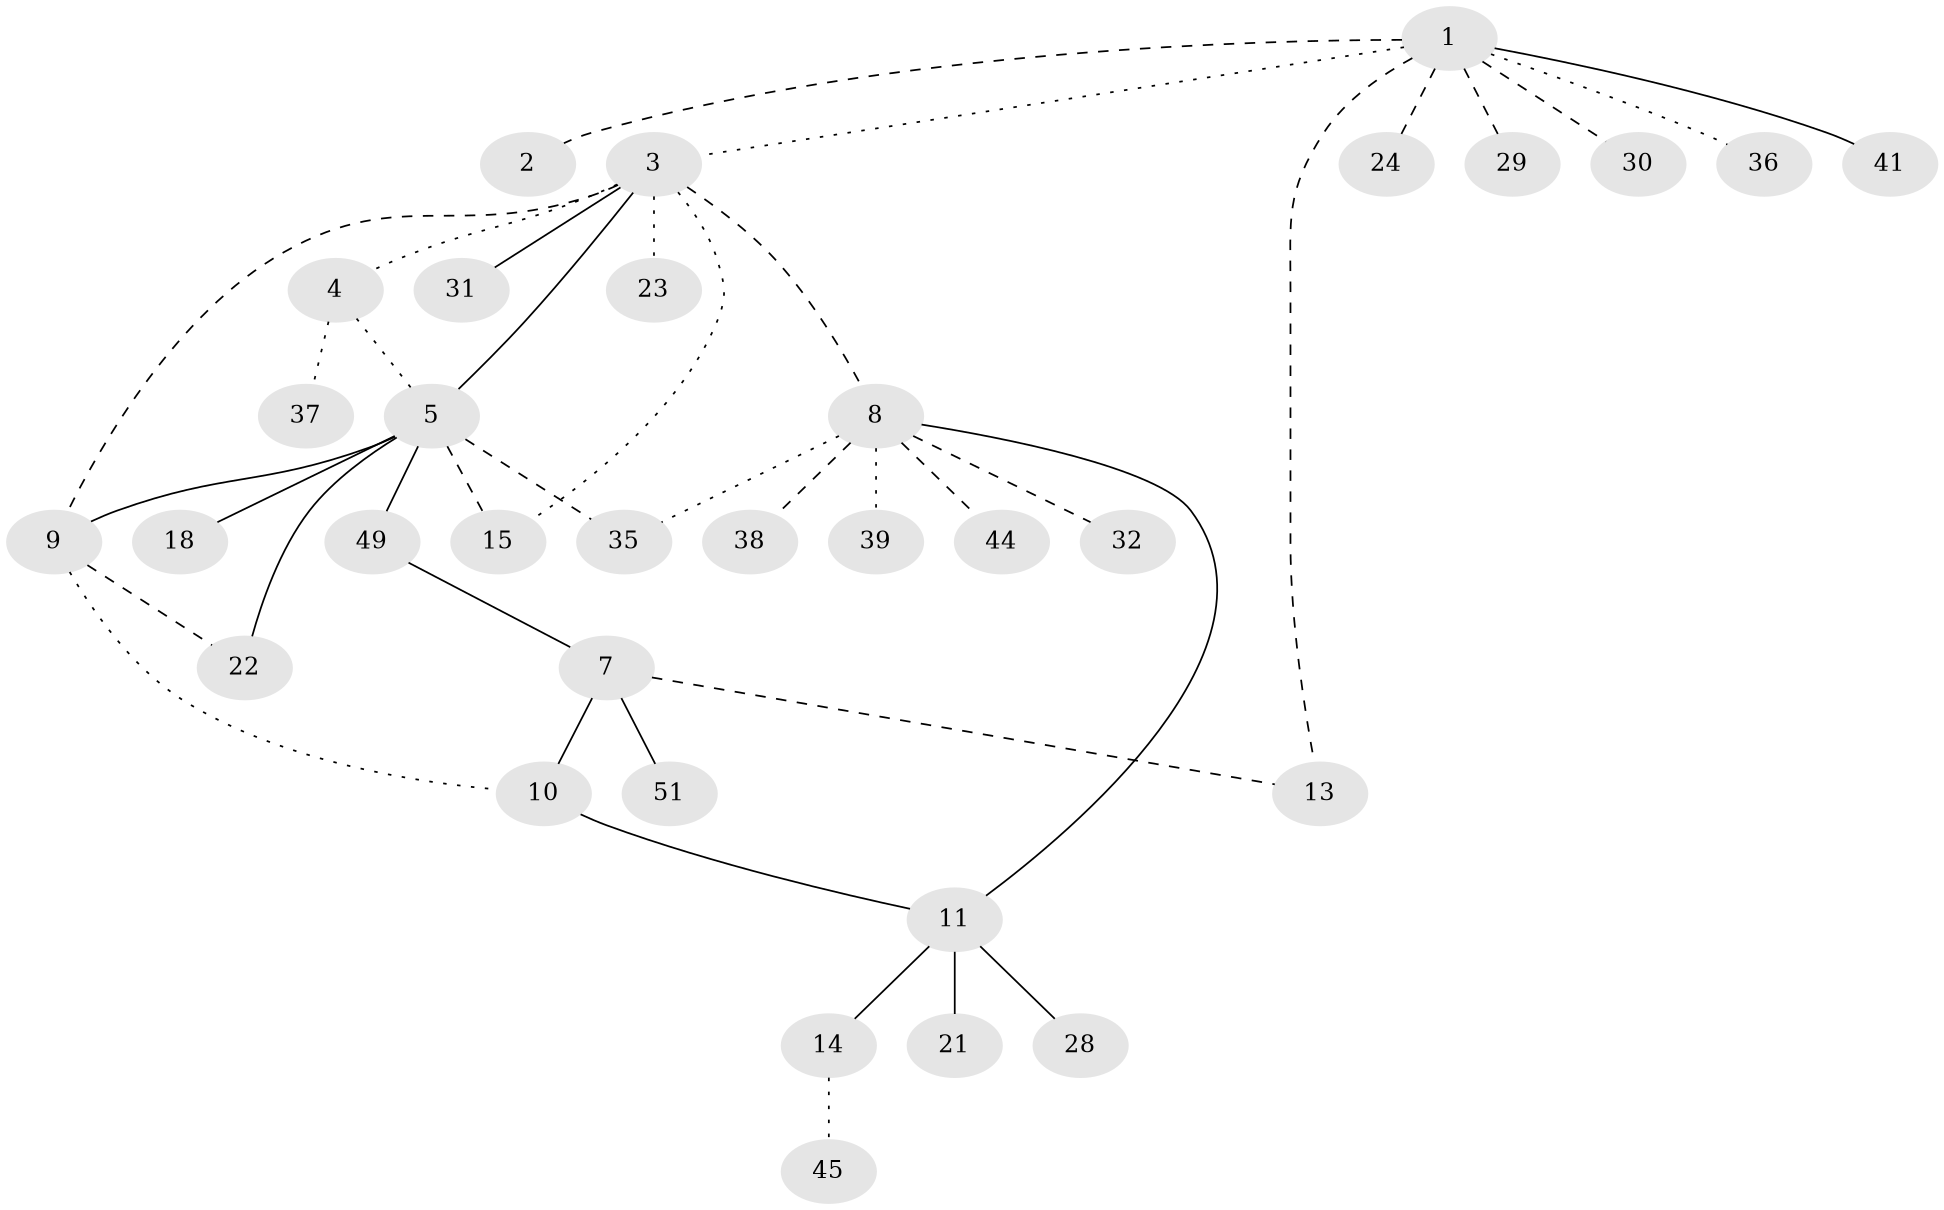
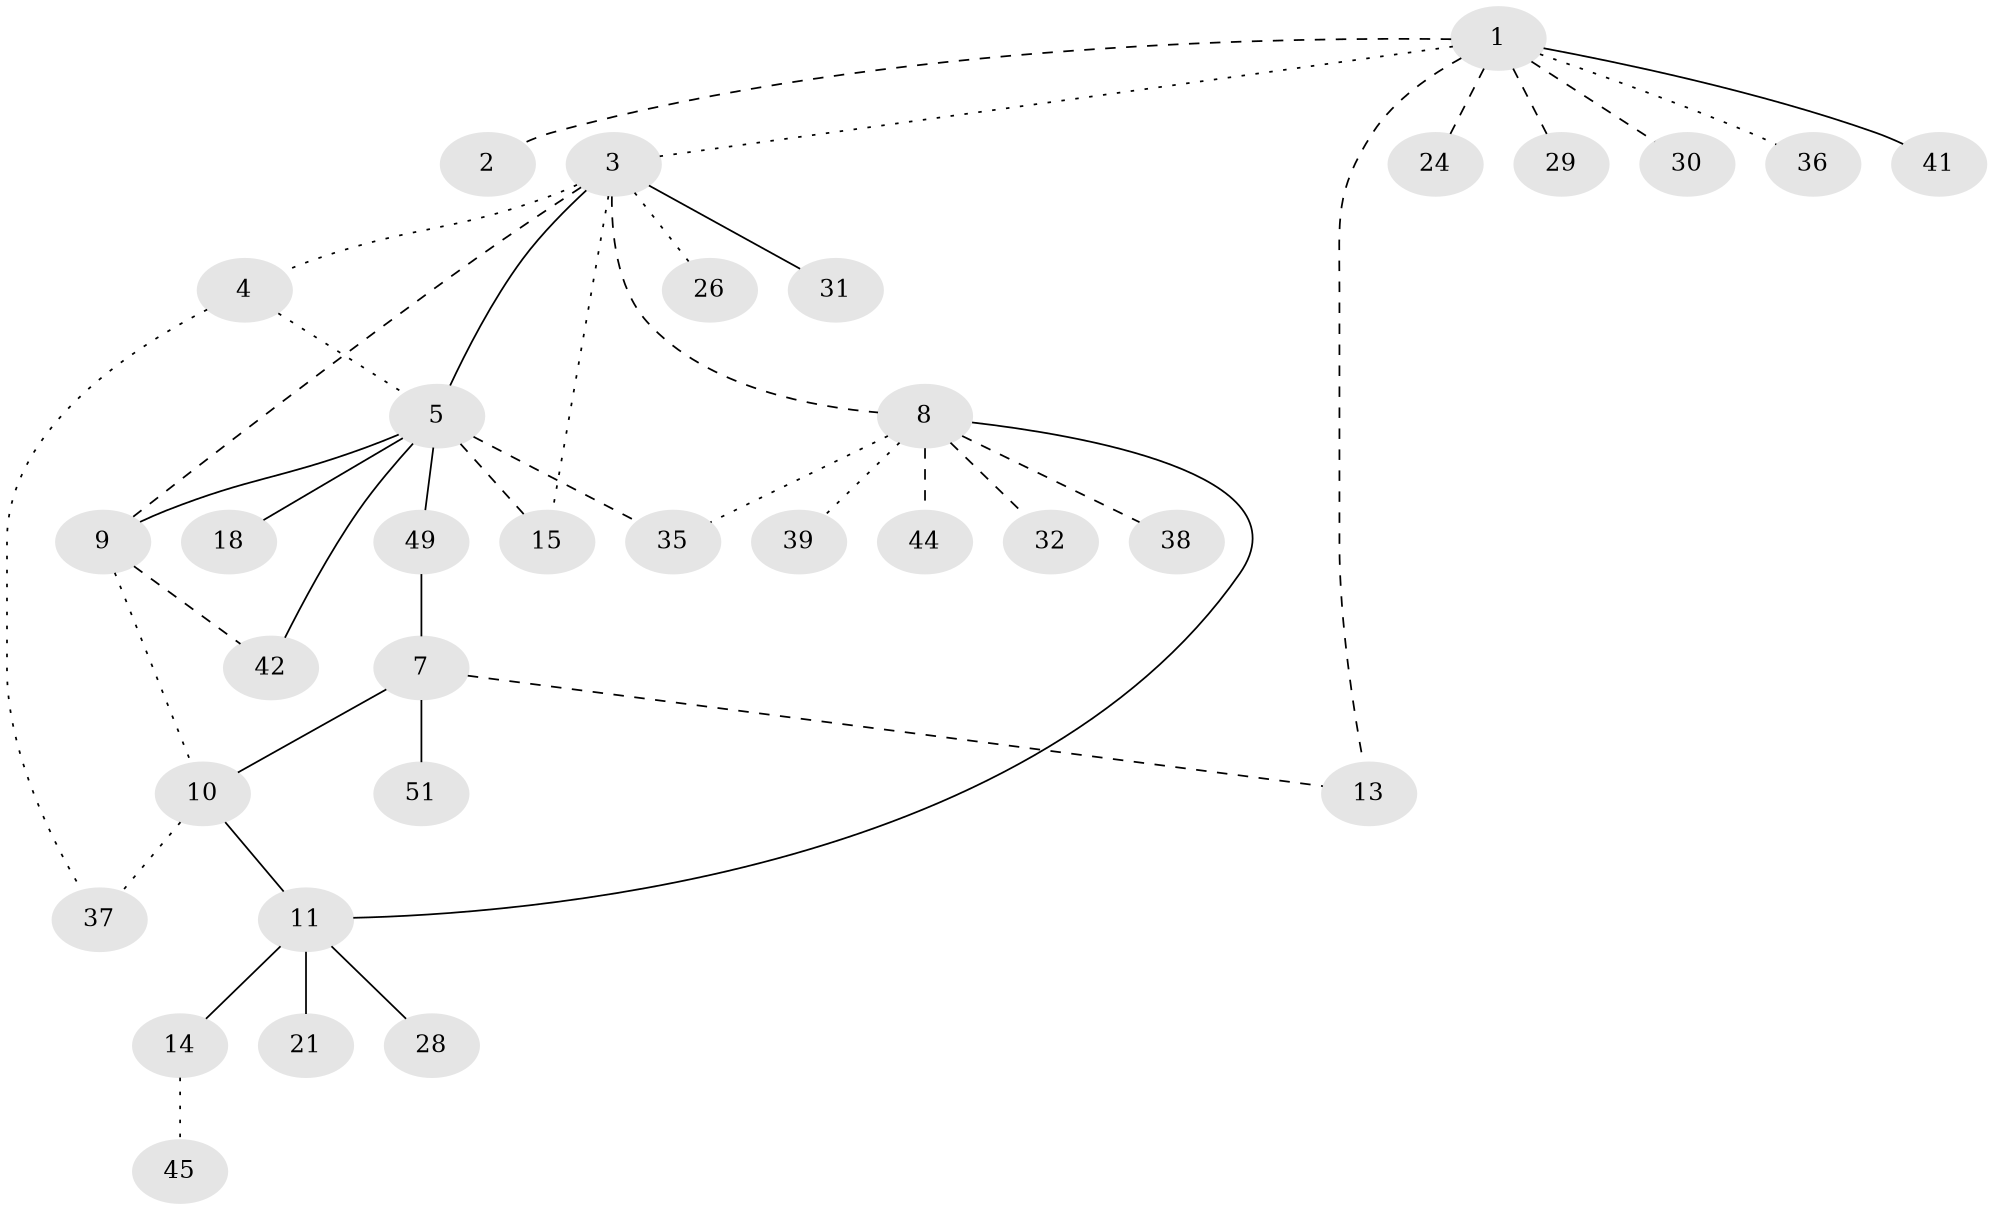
(654, 290) -> (710, 290)
(245, 668) -> (271, 668)
none -> (151, 857)
